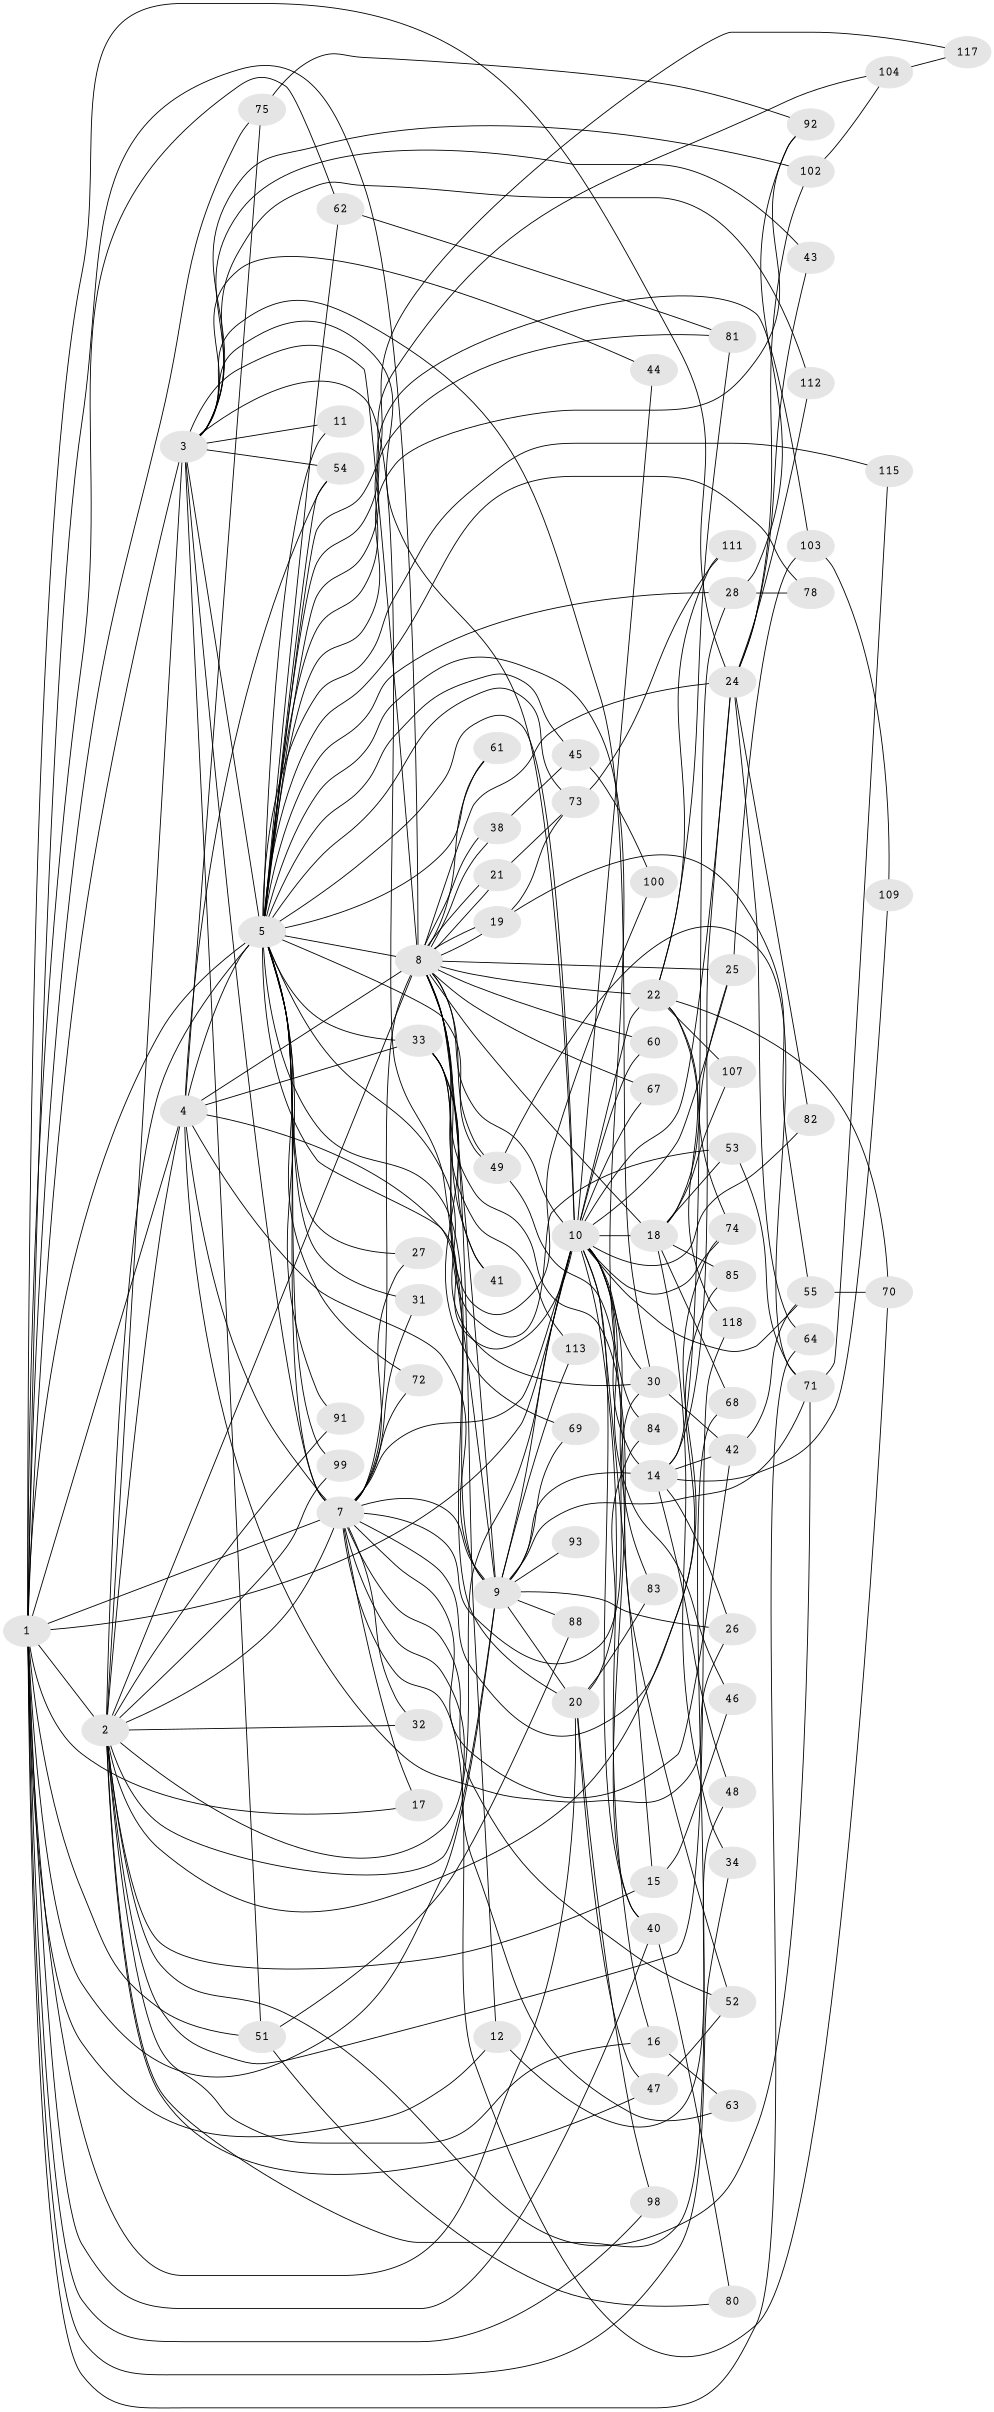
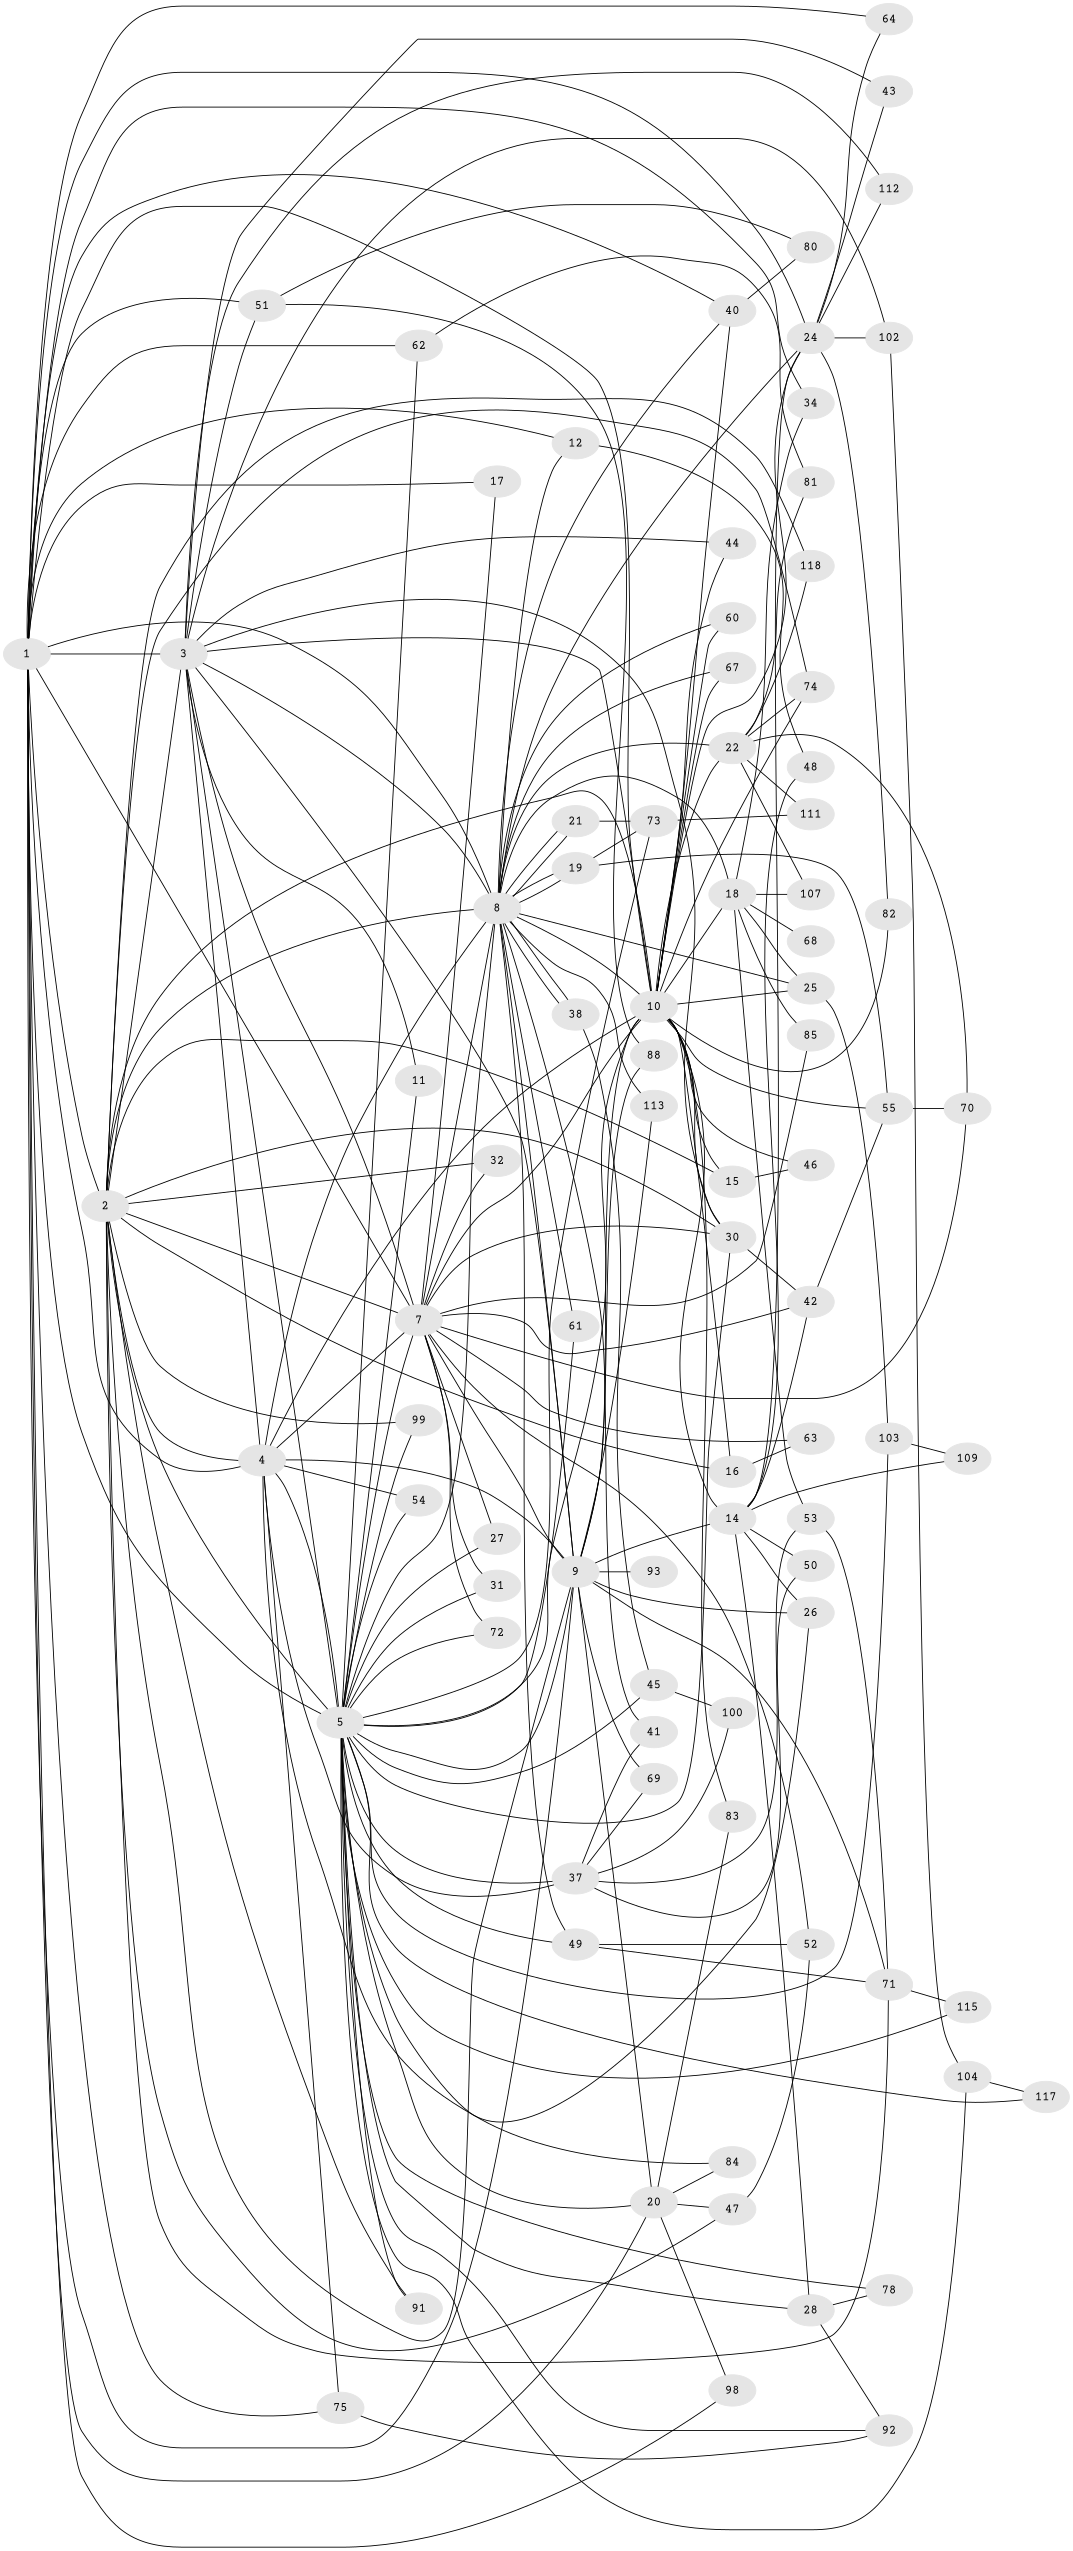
(262, 458) -> (223, 1057)
(367, 580) -> none
(419, 1041) -> (576, 1878)
none -> (811, 1566)
(633, 2247) -> (426, 1129)
